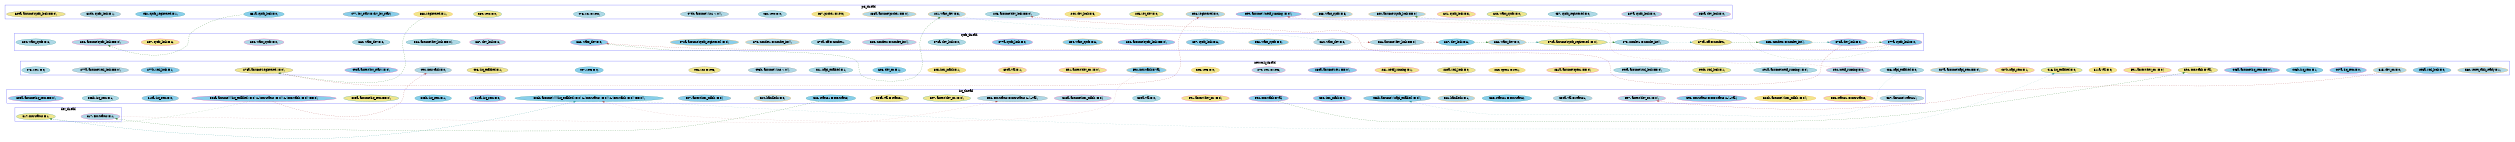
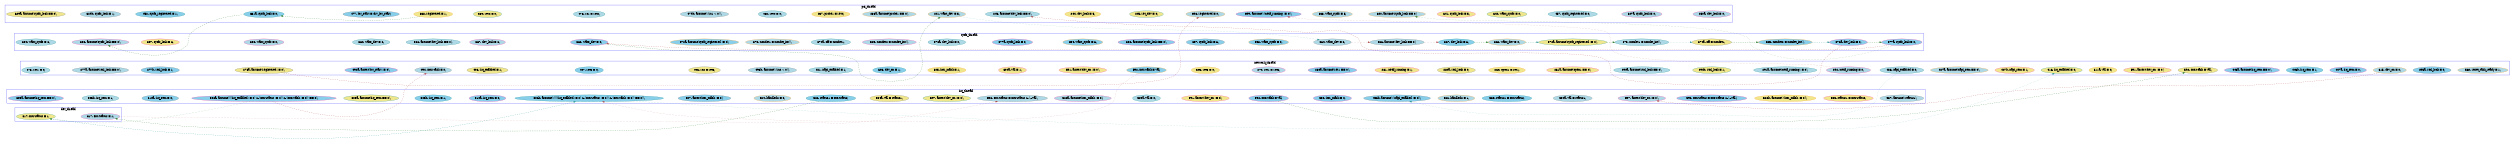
(375, 82) -> (351, 20)
